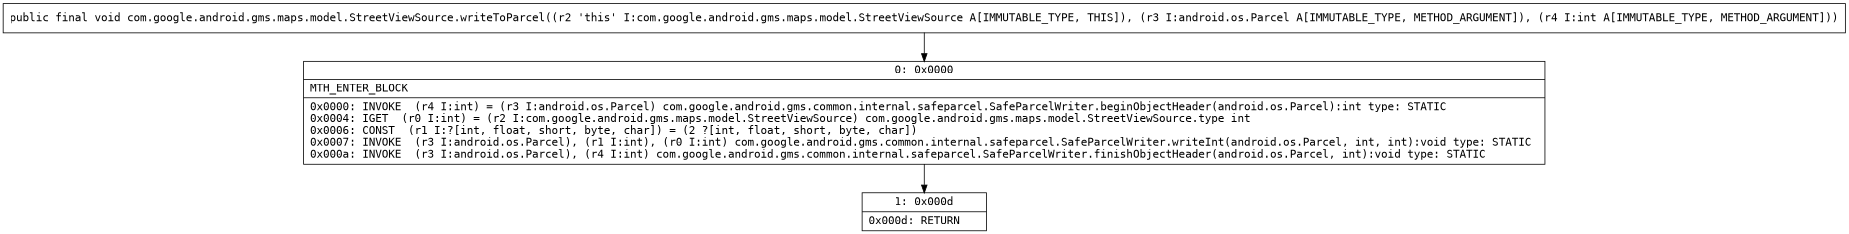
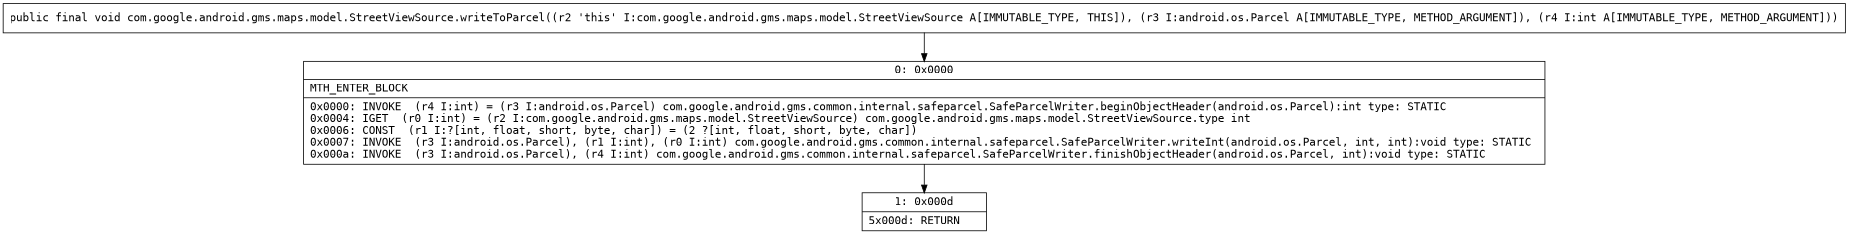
(924, 221) -> (924, 221)
